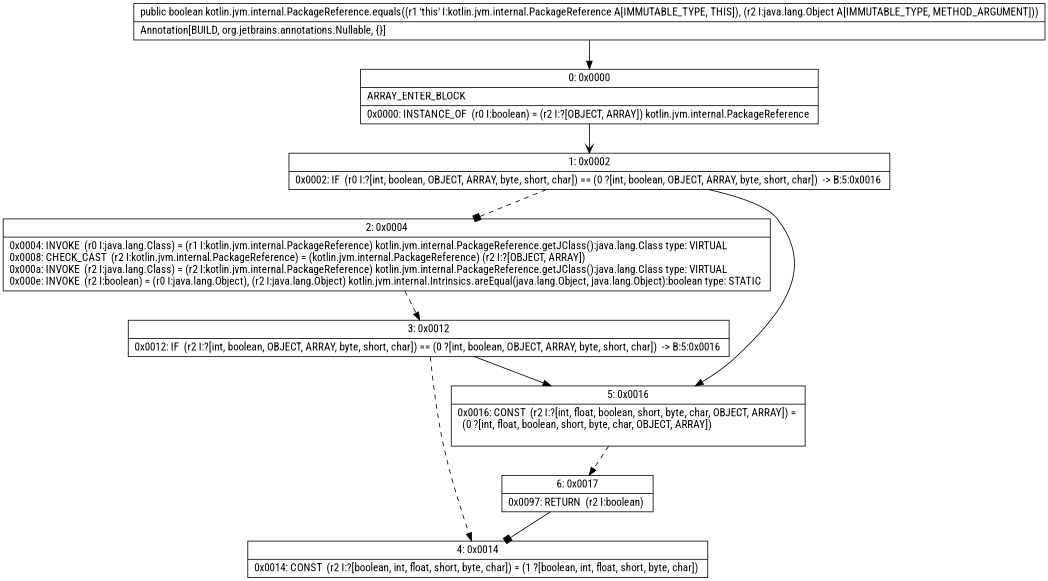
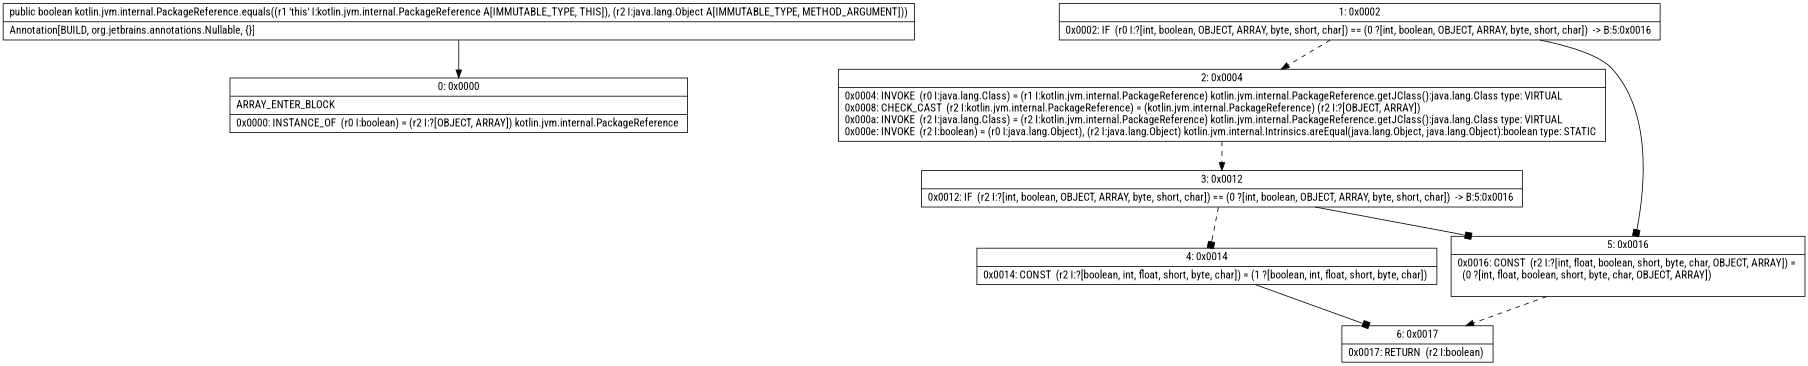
(589, 135) -> none
(514, 203) -> (1309, 53)
(792, 279) -> (1634, 107)
(509, 370) -> (1389, 221)
(444, 446) -> (1215, 224)
(578, 502) -> (1417, 353)
(531, 524) -> (1308, 304)
